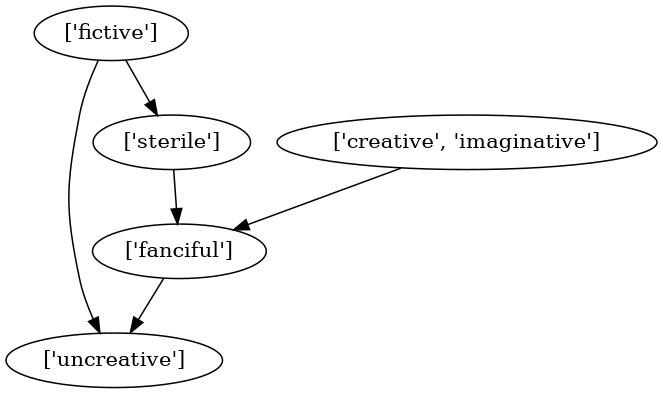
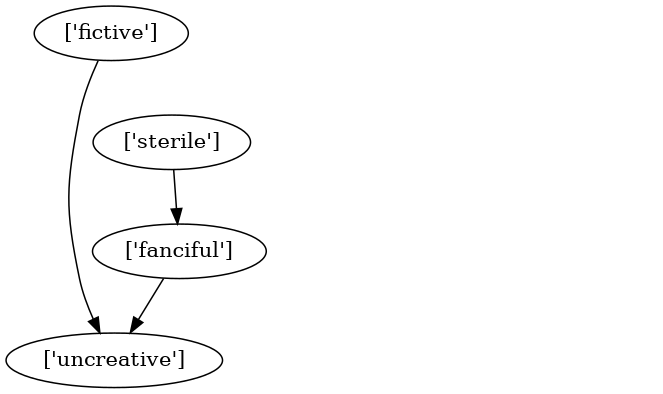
(138, 81) -> none
(467, 142) -> none
